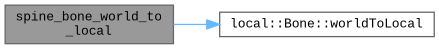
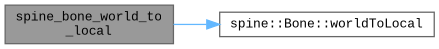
(327, 24) -> (327, 24)
